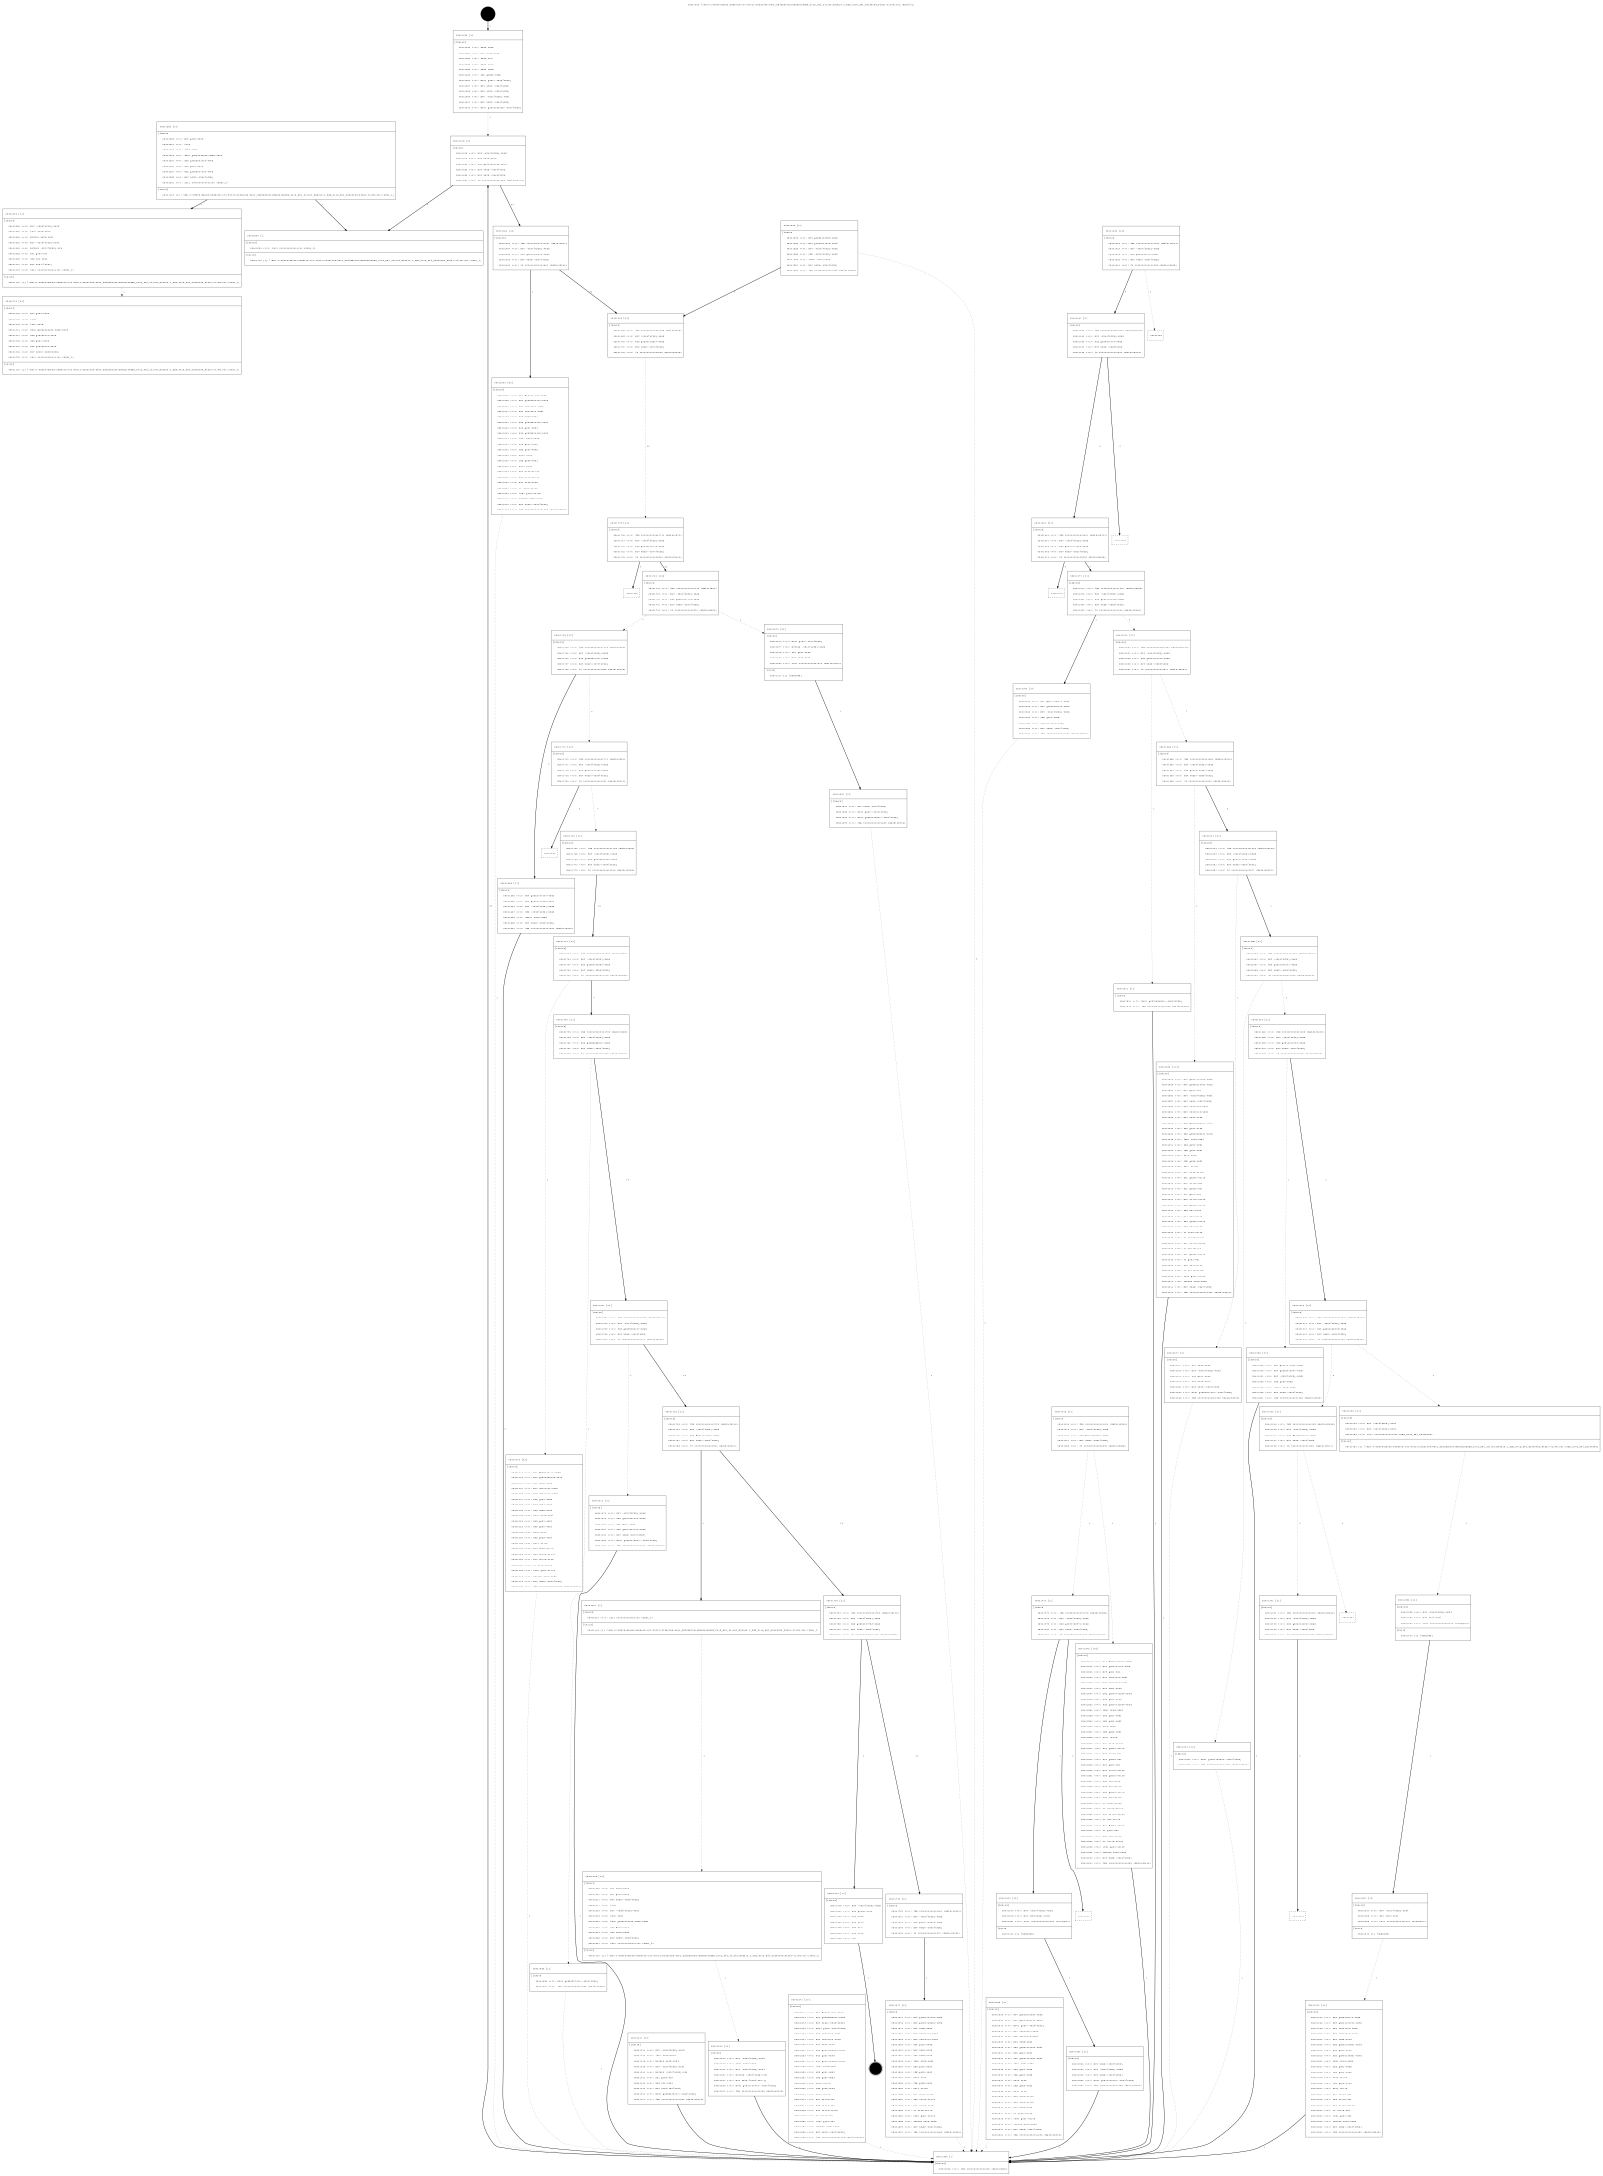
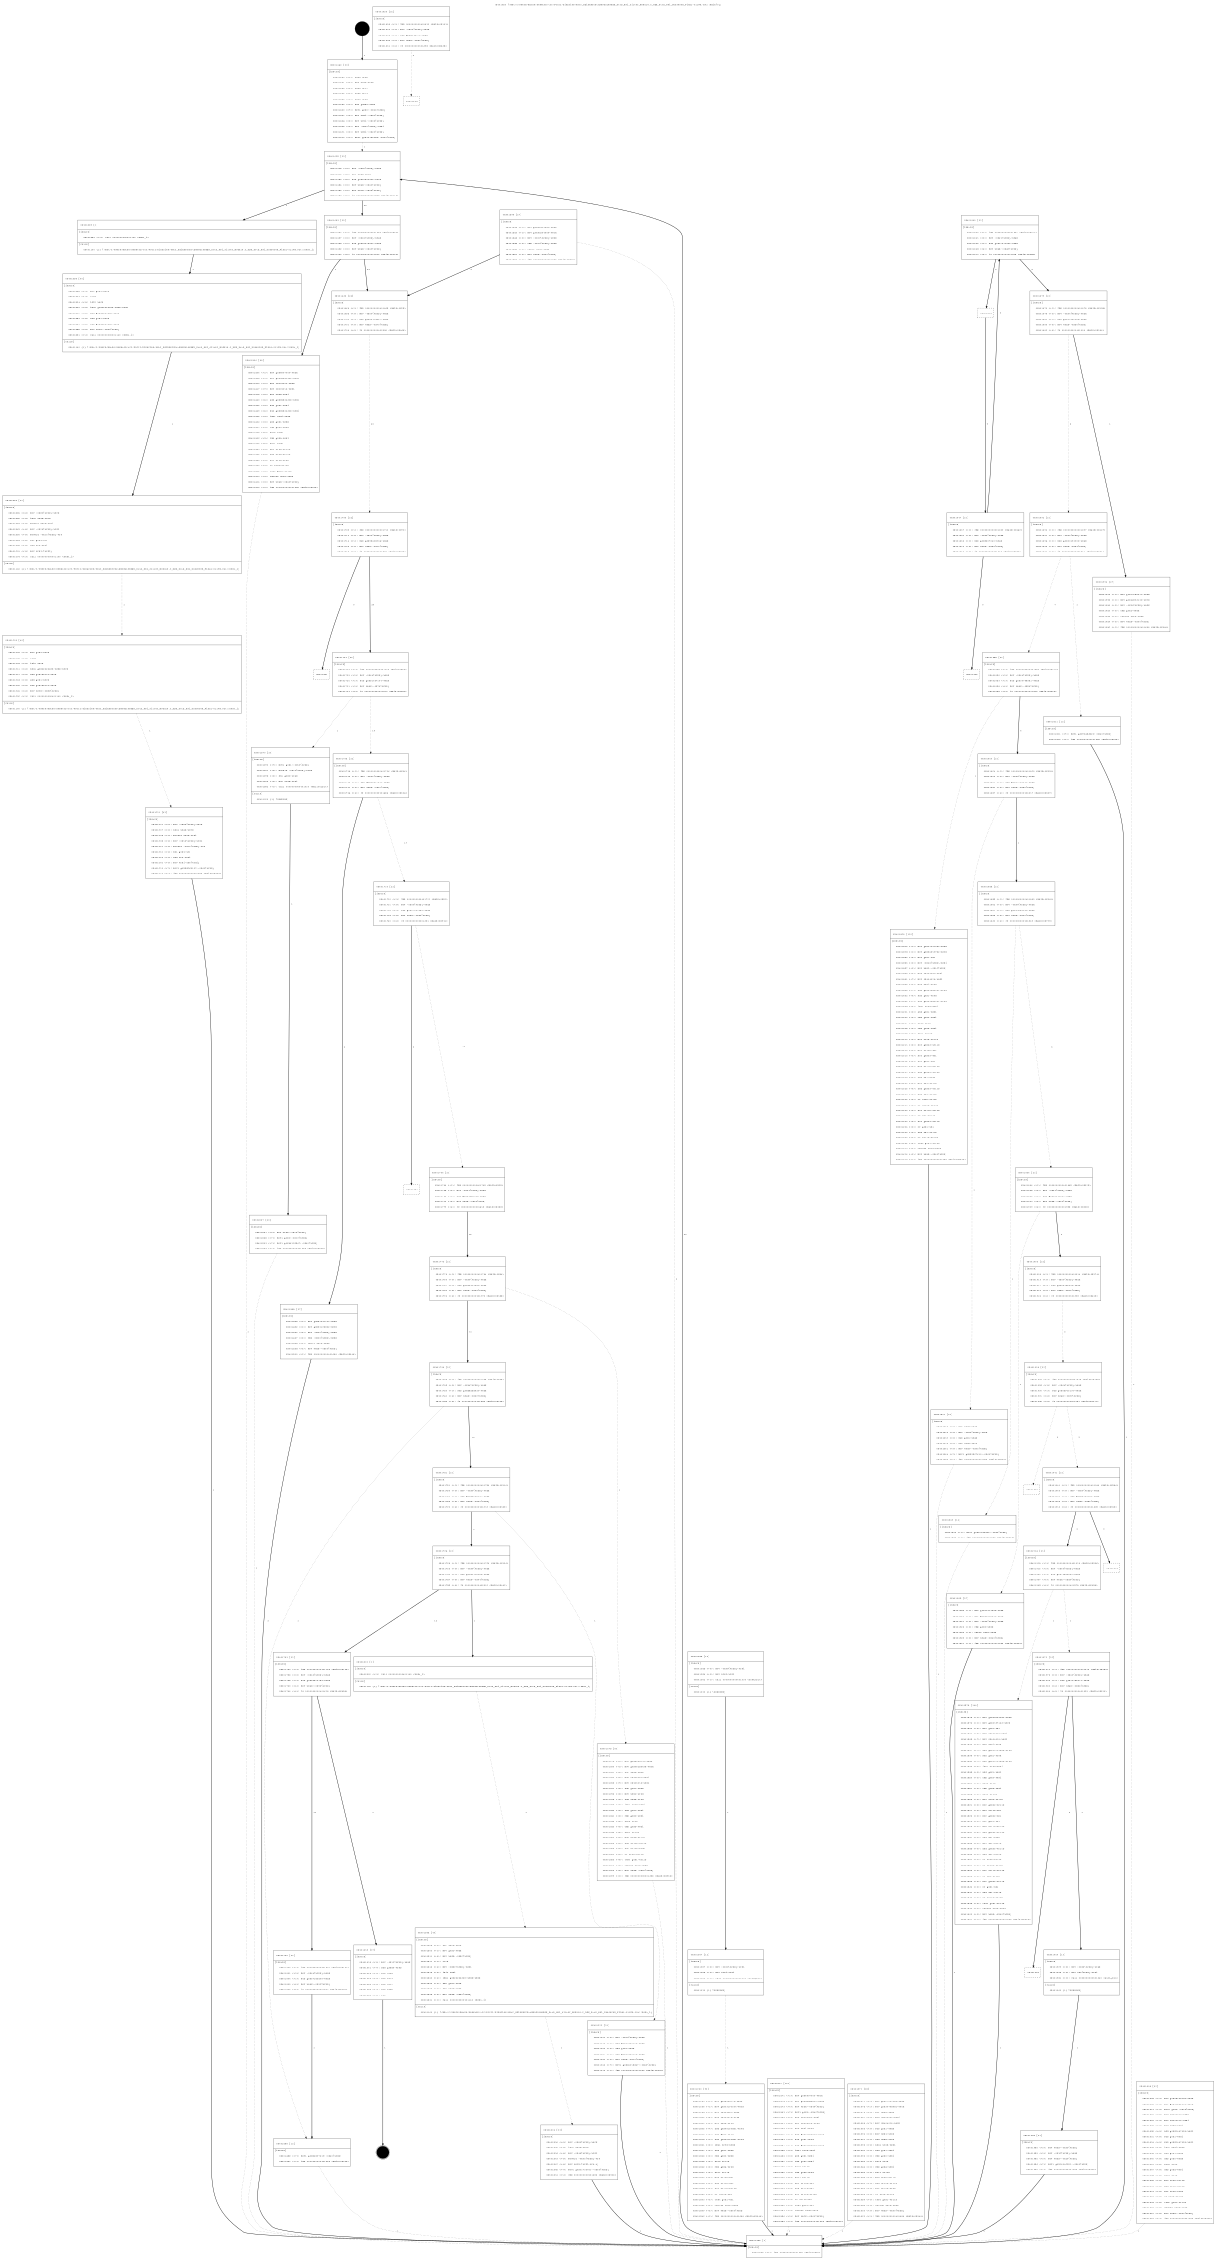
(330, 215) -> (192, 263)
(1124, 291) -> (985, 414)
none -> (153, 759)
(1470, 1429) -> none
none -> (1072, 1528)
(924, 1968) -> (312, 2066)
